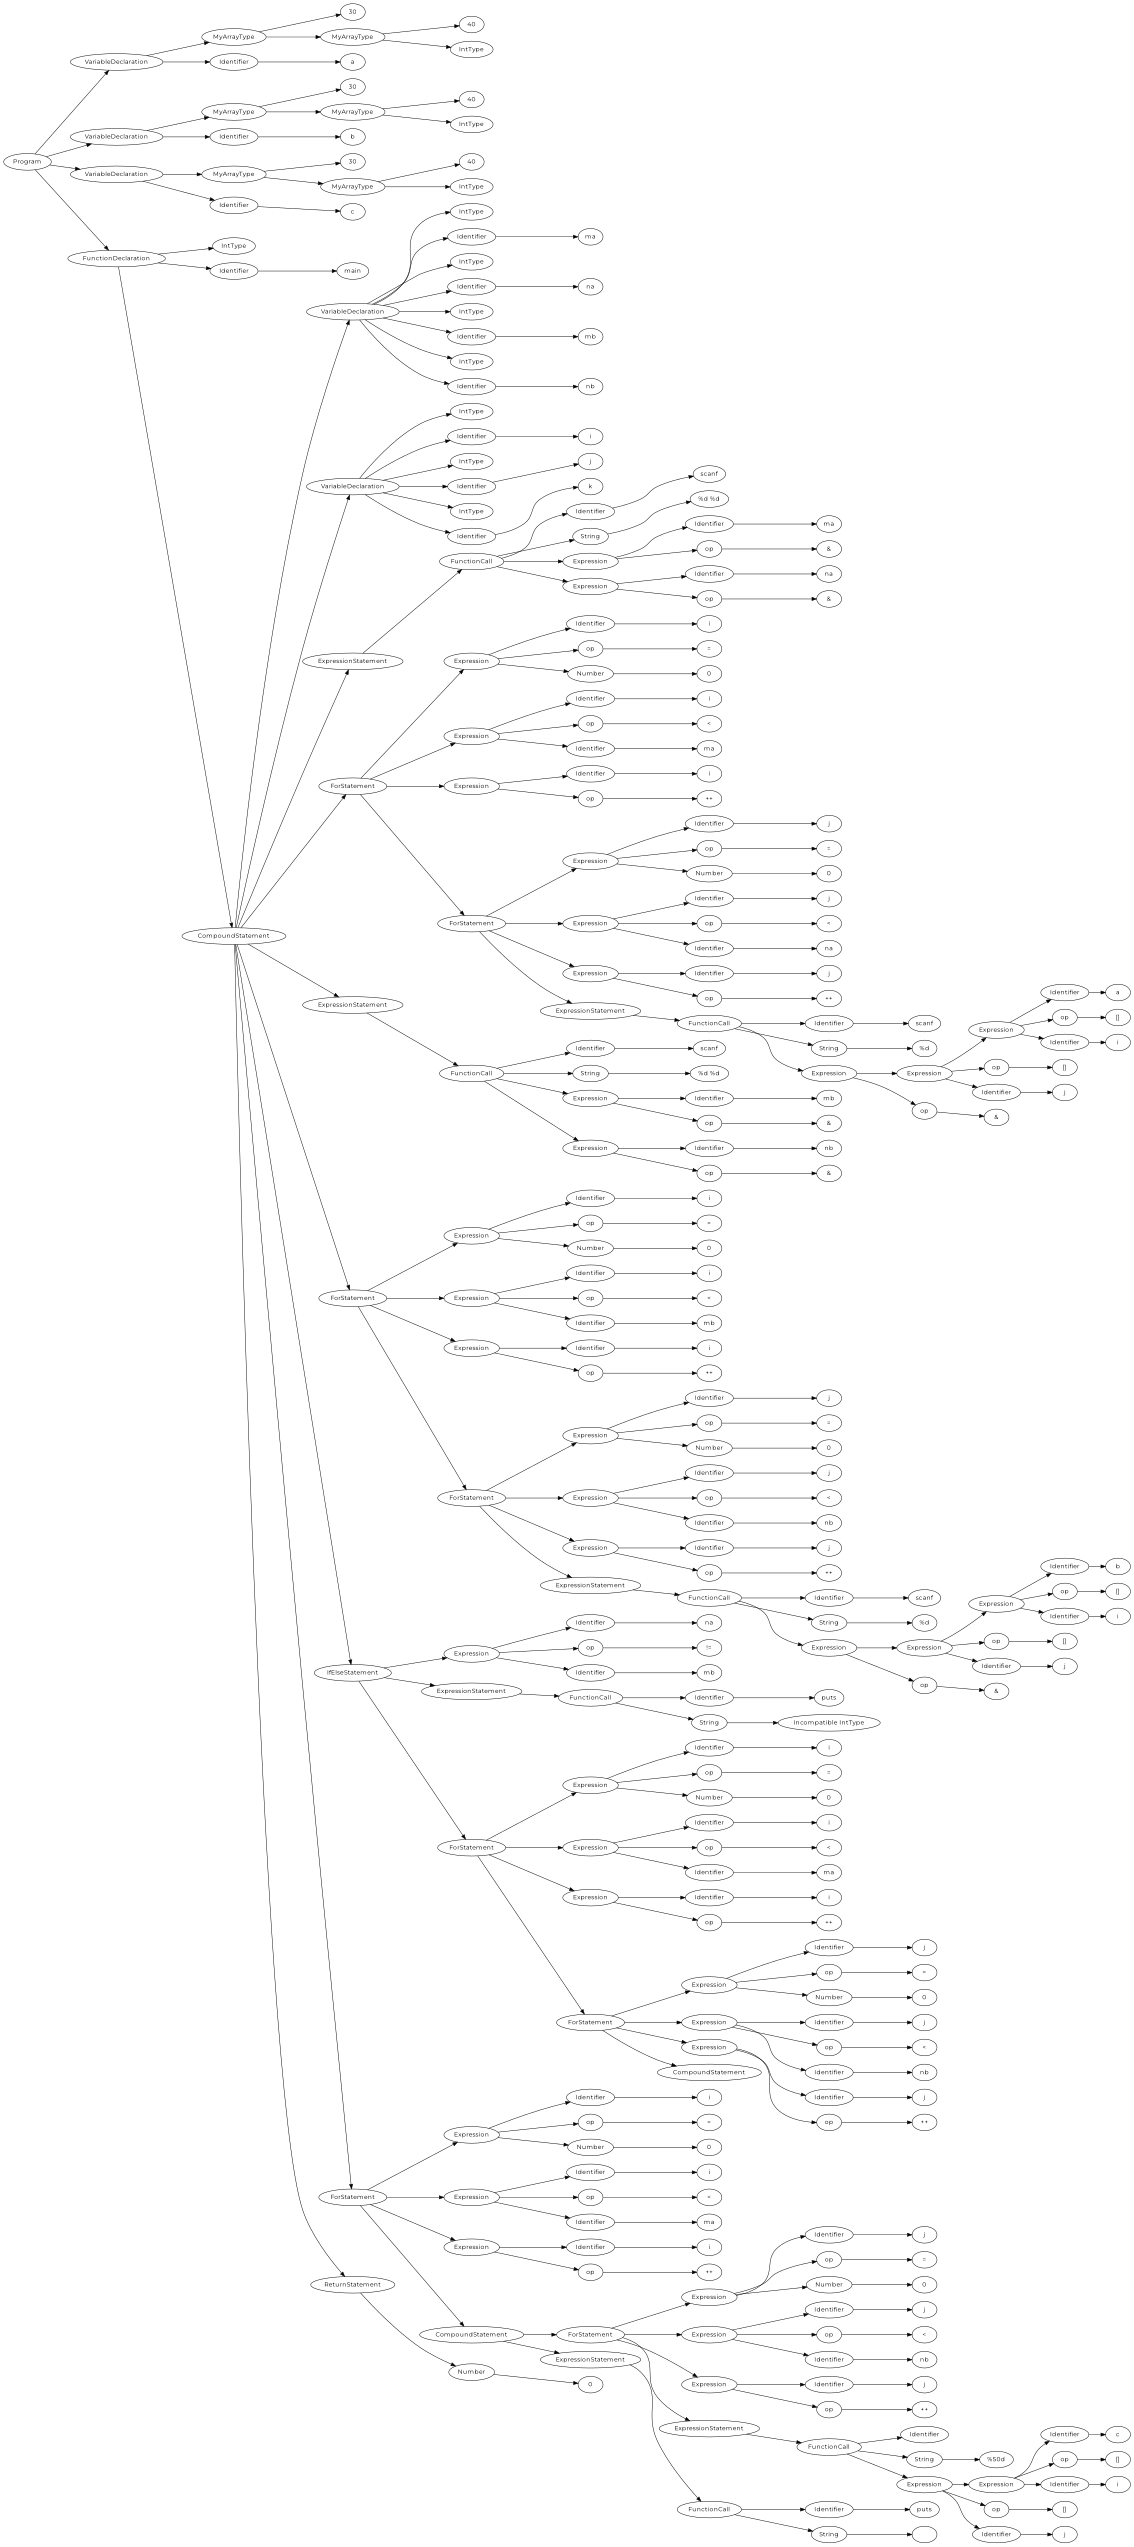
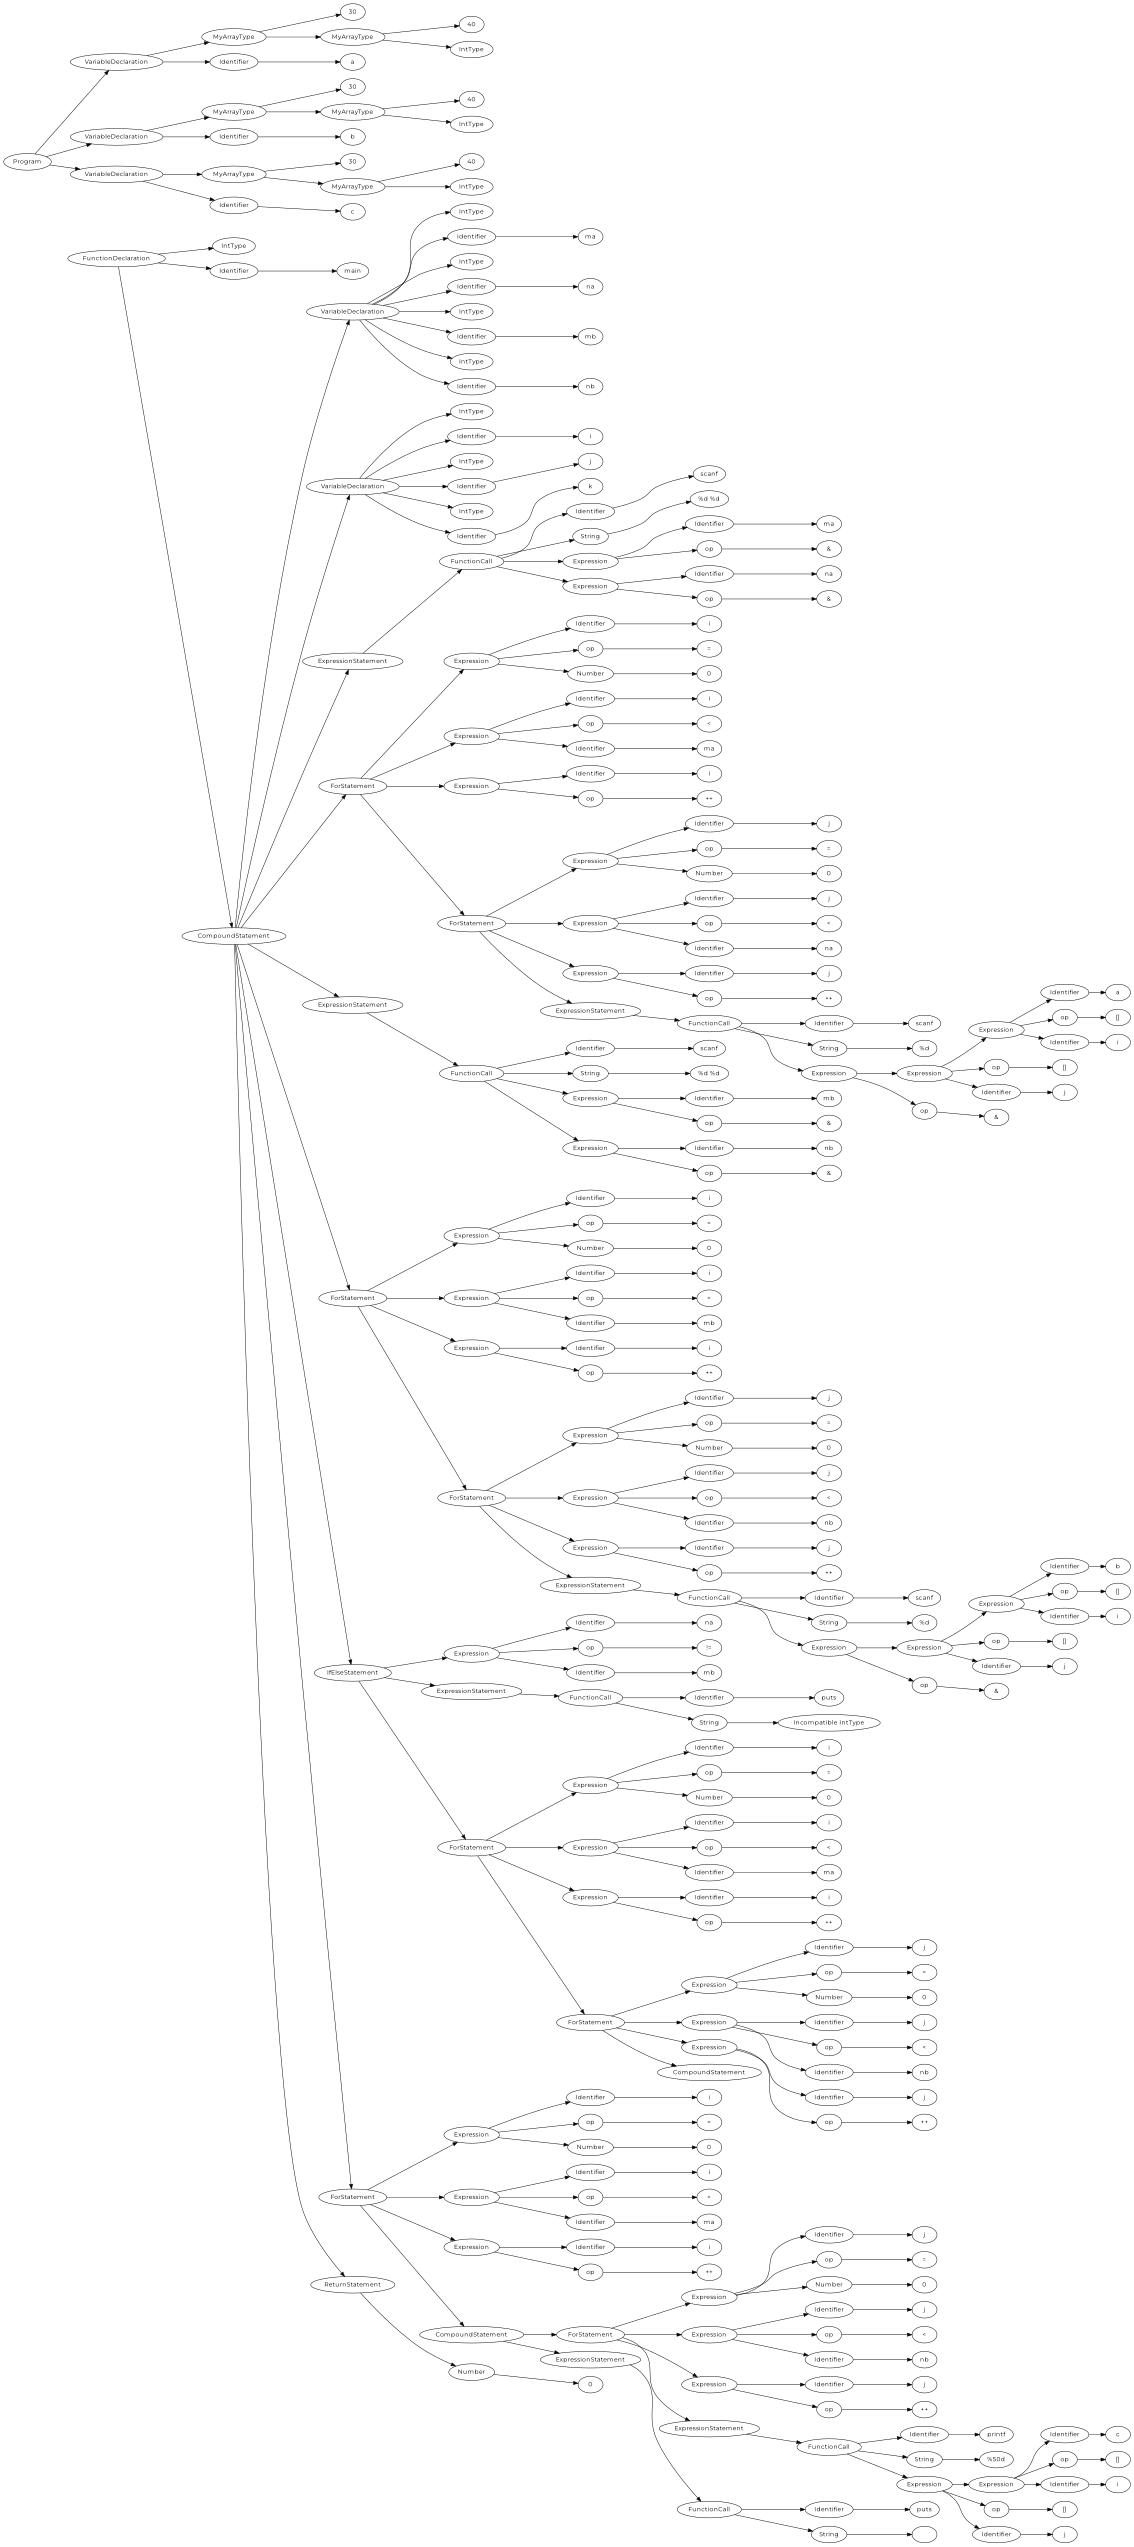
(70, 208) -> none
none -> (997, 2435)
